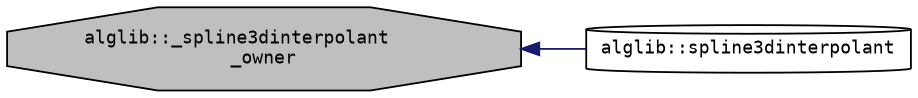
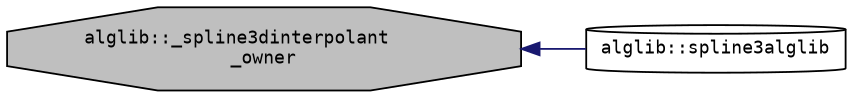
(749, 49) -> (716, 49)
